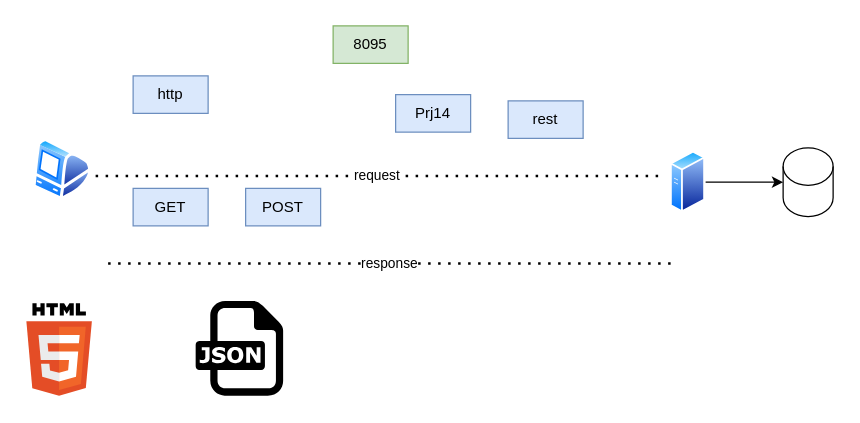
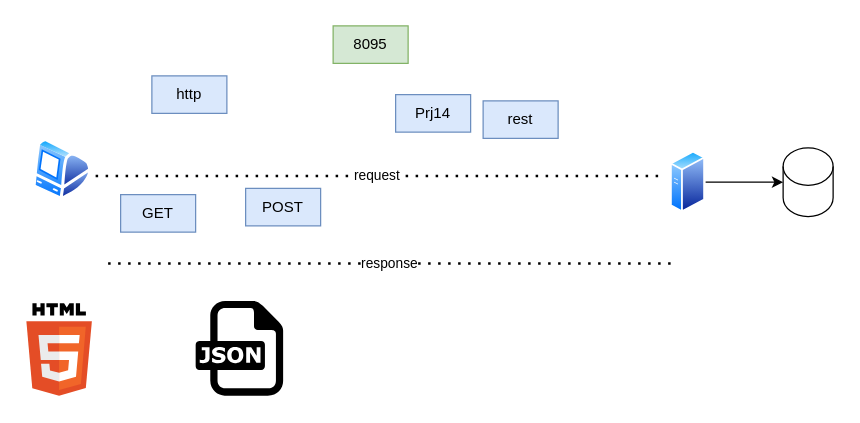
(171, 94) -> (189, 94)
(546, 119) -> (521, 119)
(171, 207) -> (158, 213)
